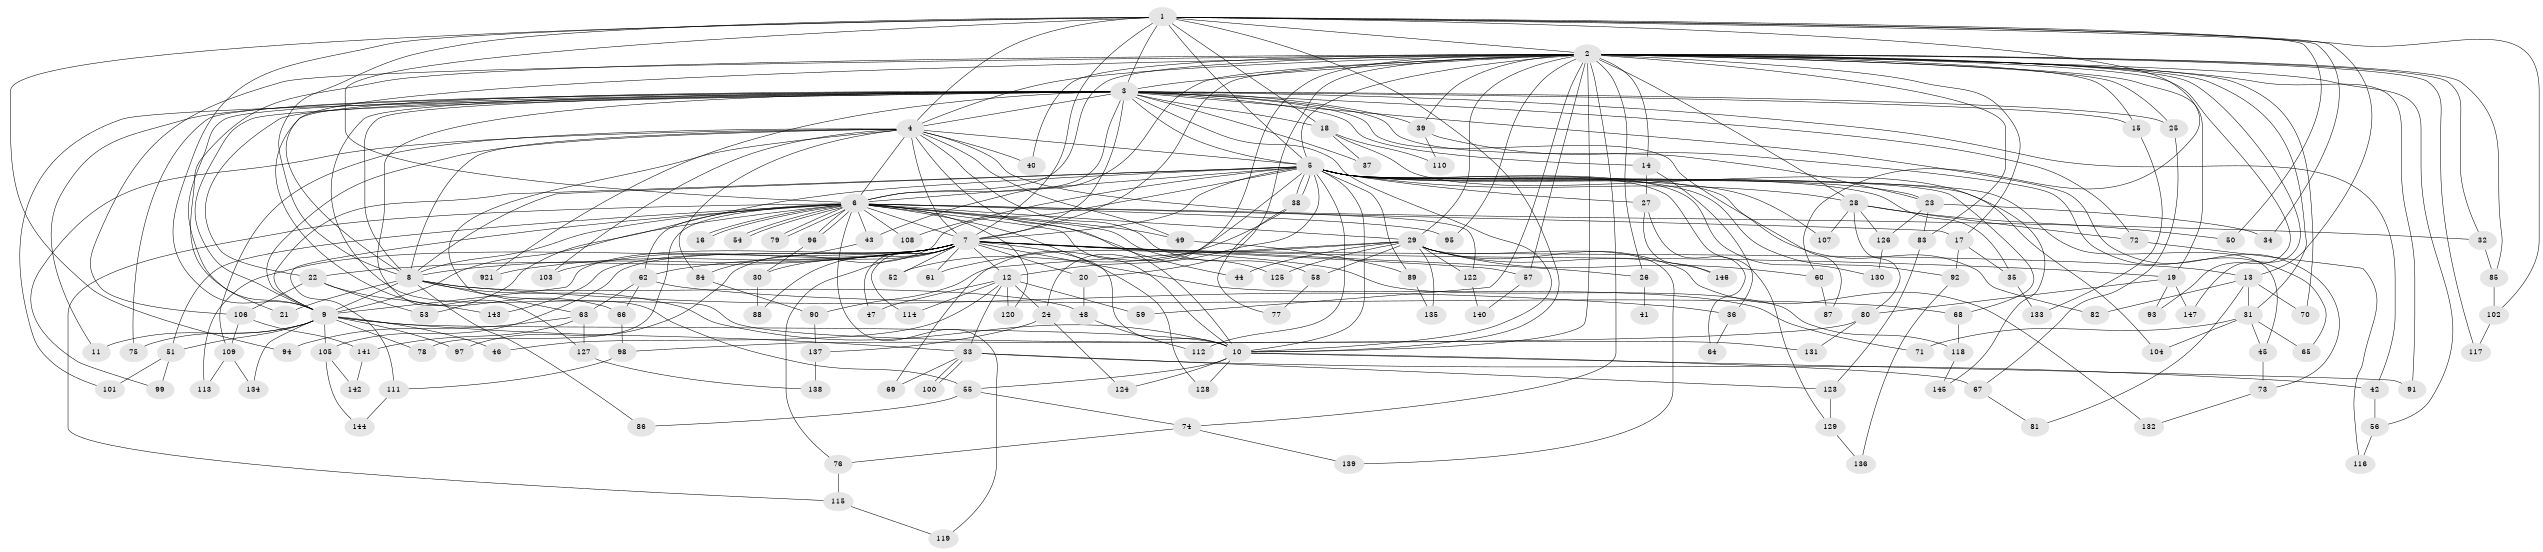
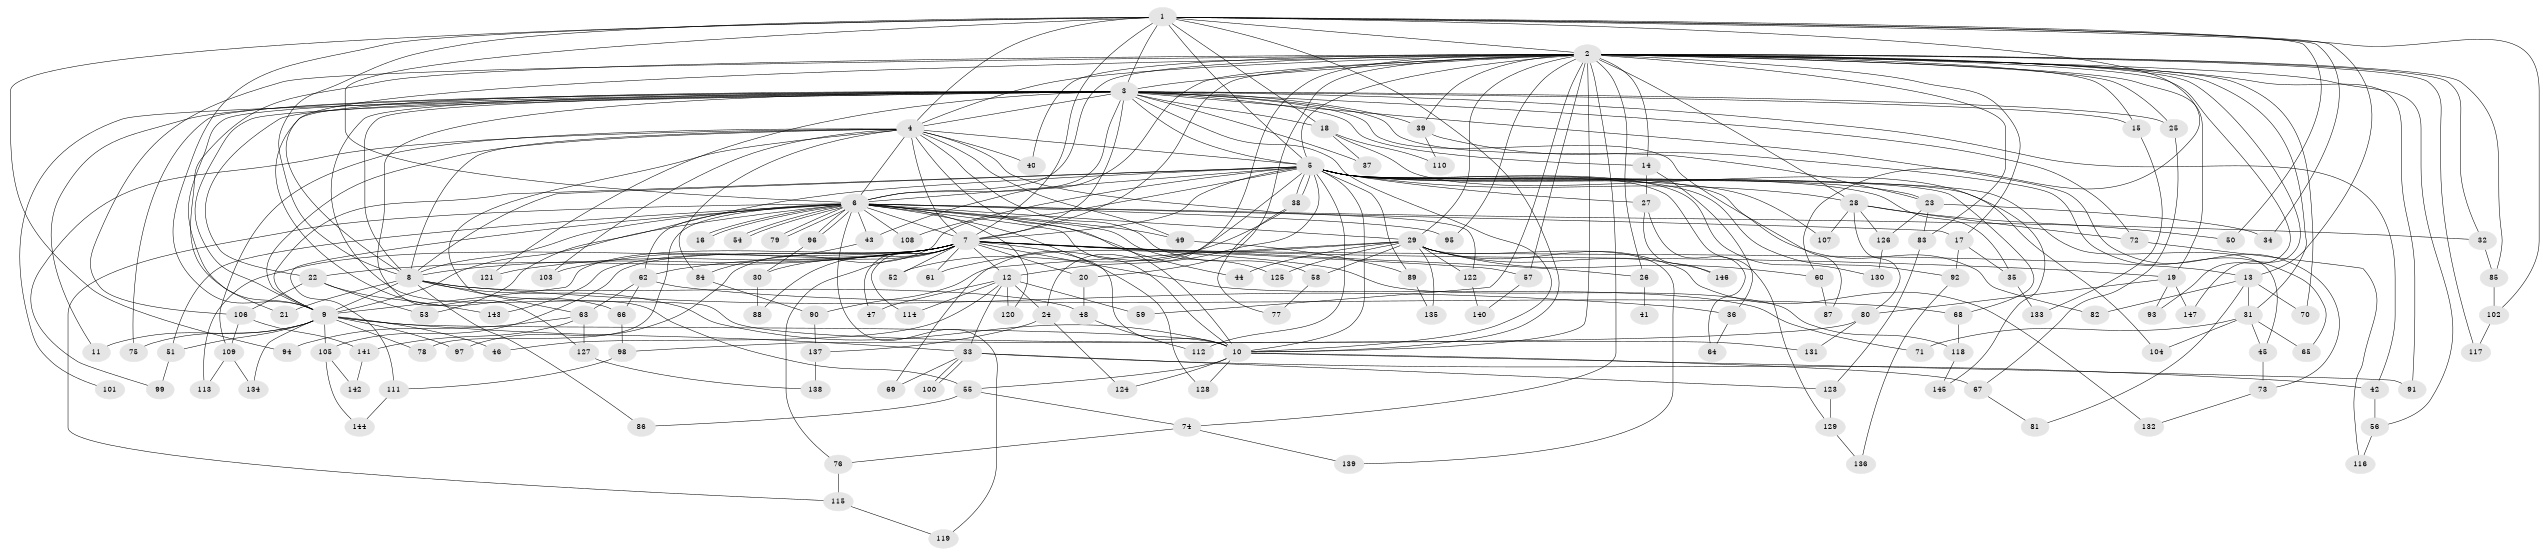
(487, 278) -> (487, 278)
(141, 371) -> none
